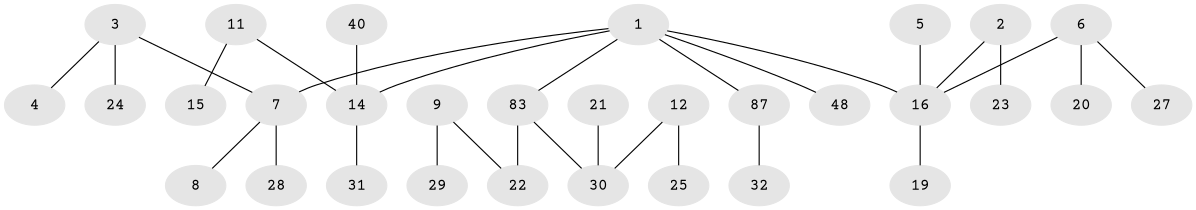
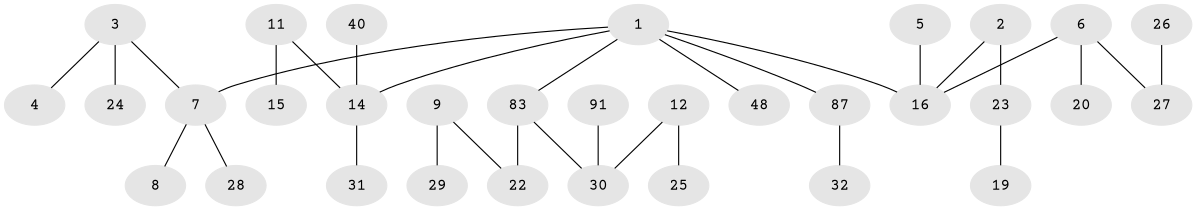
none -> (1162, 25)
(598, 105) -> (598, 105)
(920, 145) -> (1001, 145)
